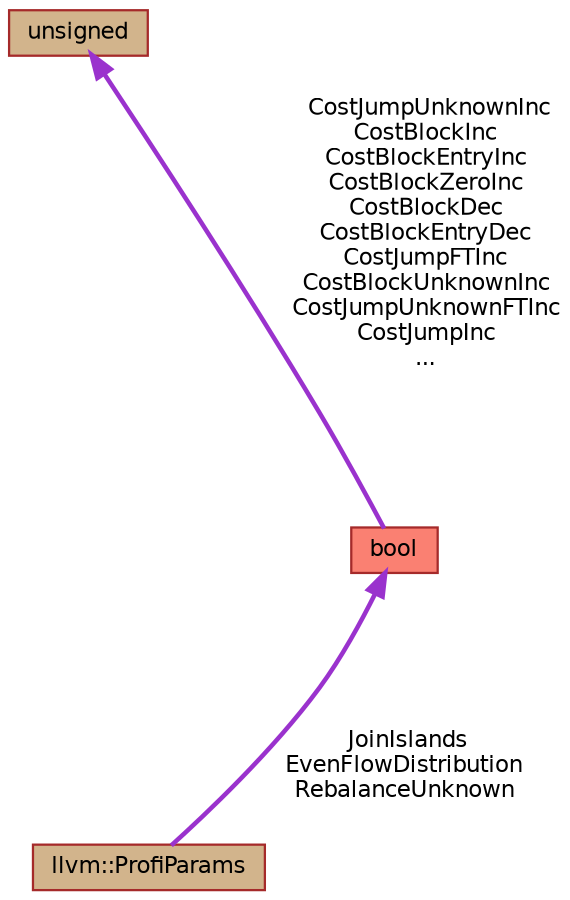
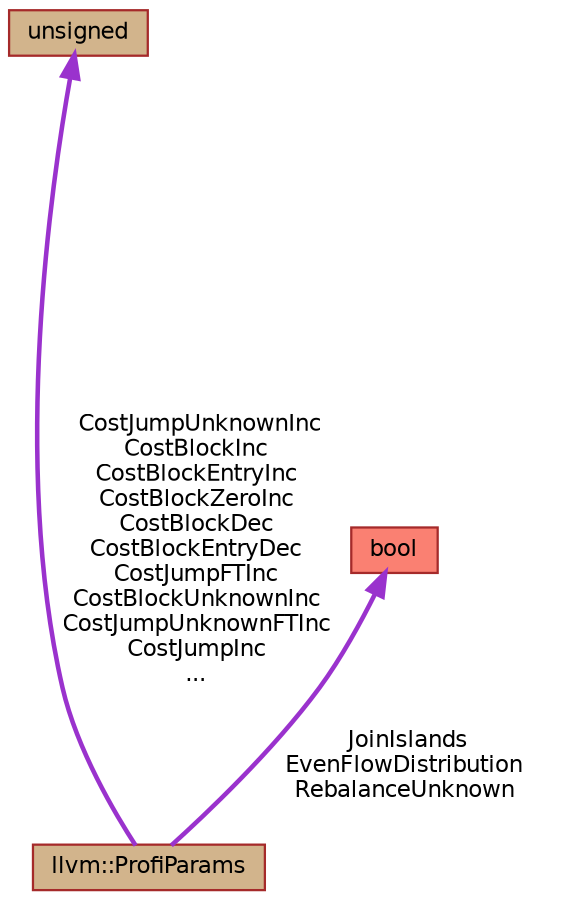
(249, 298) -> (38, 470)
